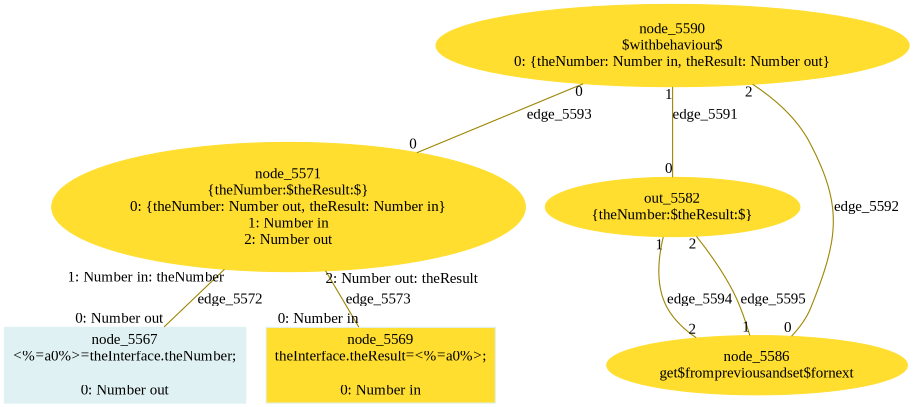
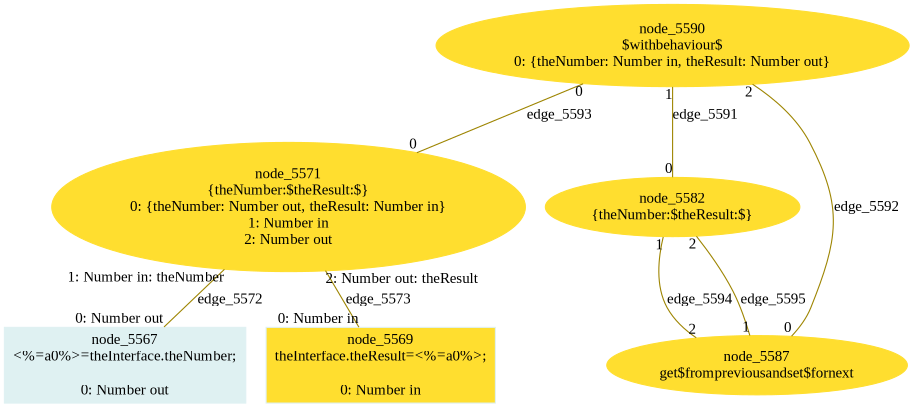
(673, 207) -> (673, 207)
(757, 365) -> (757, 365)
